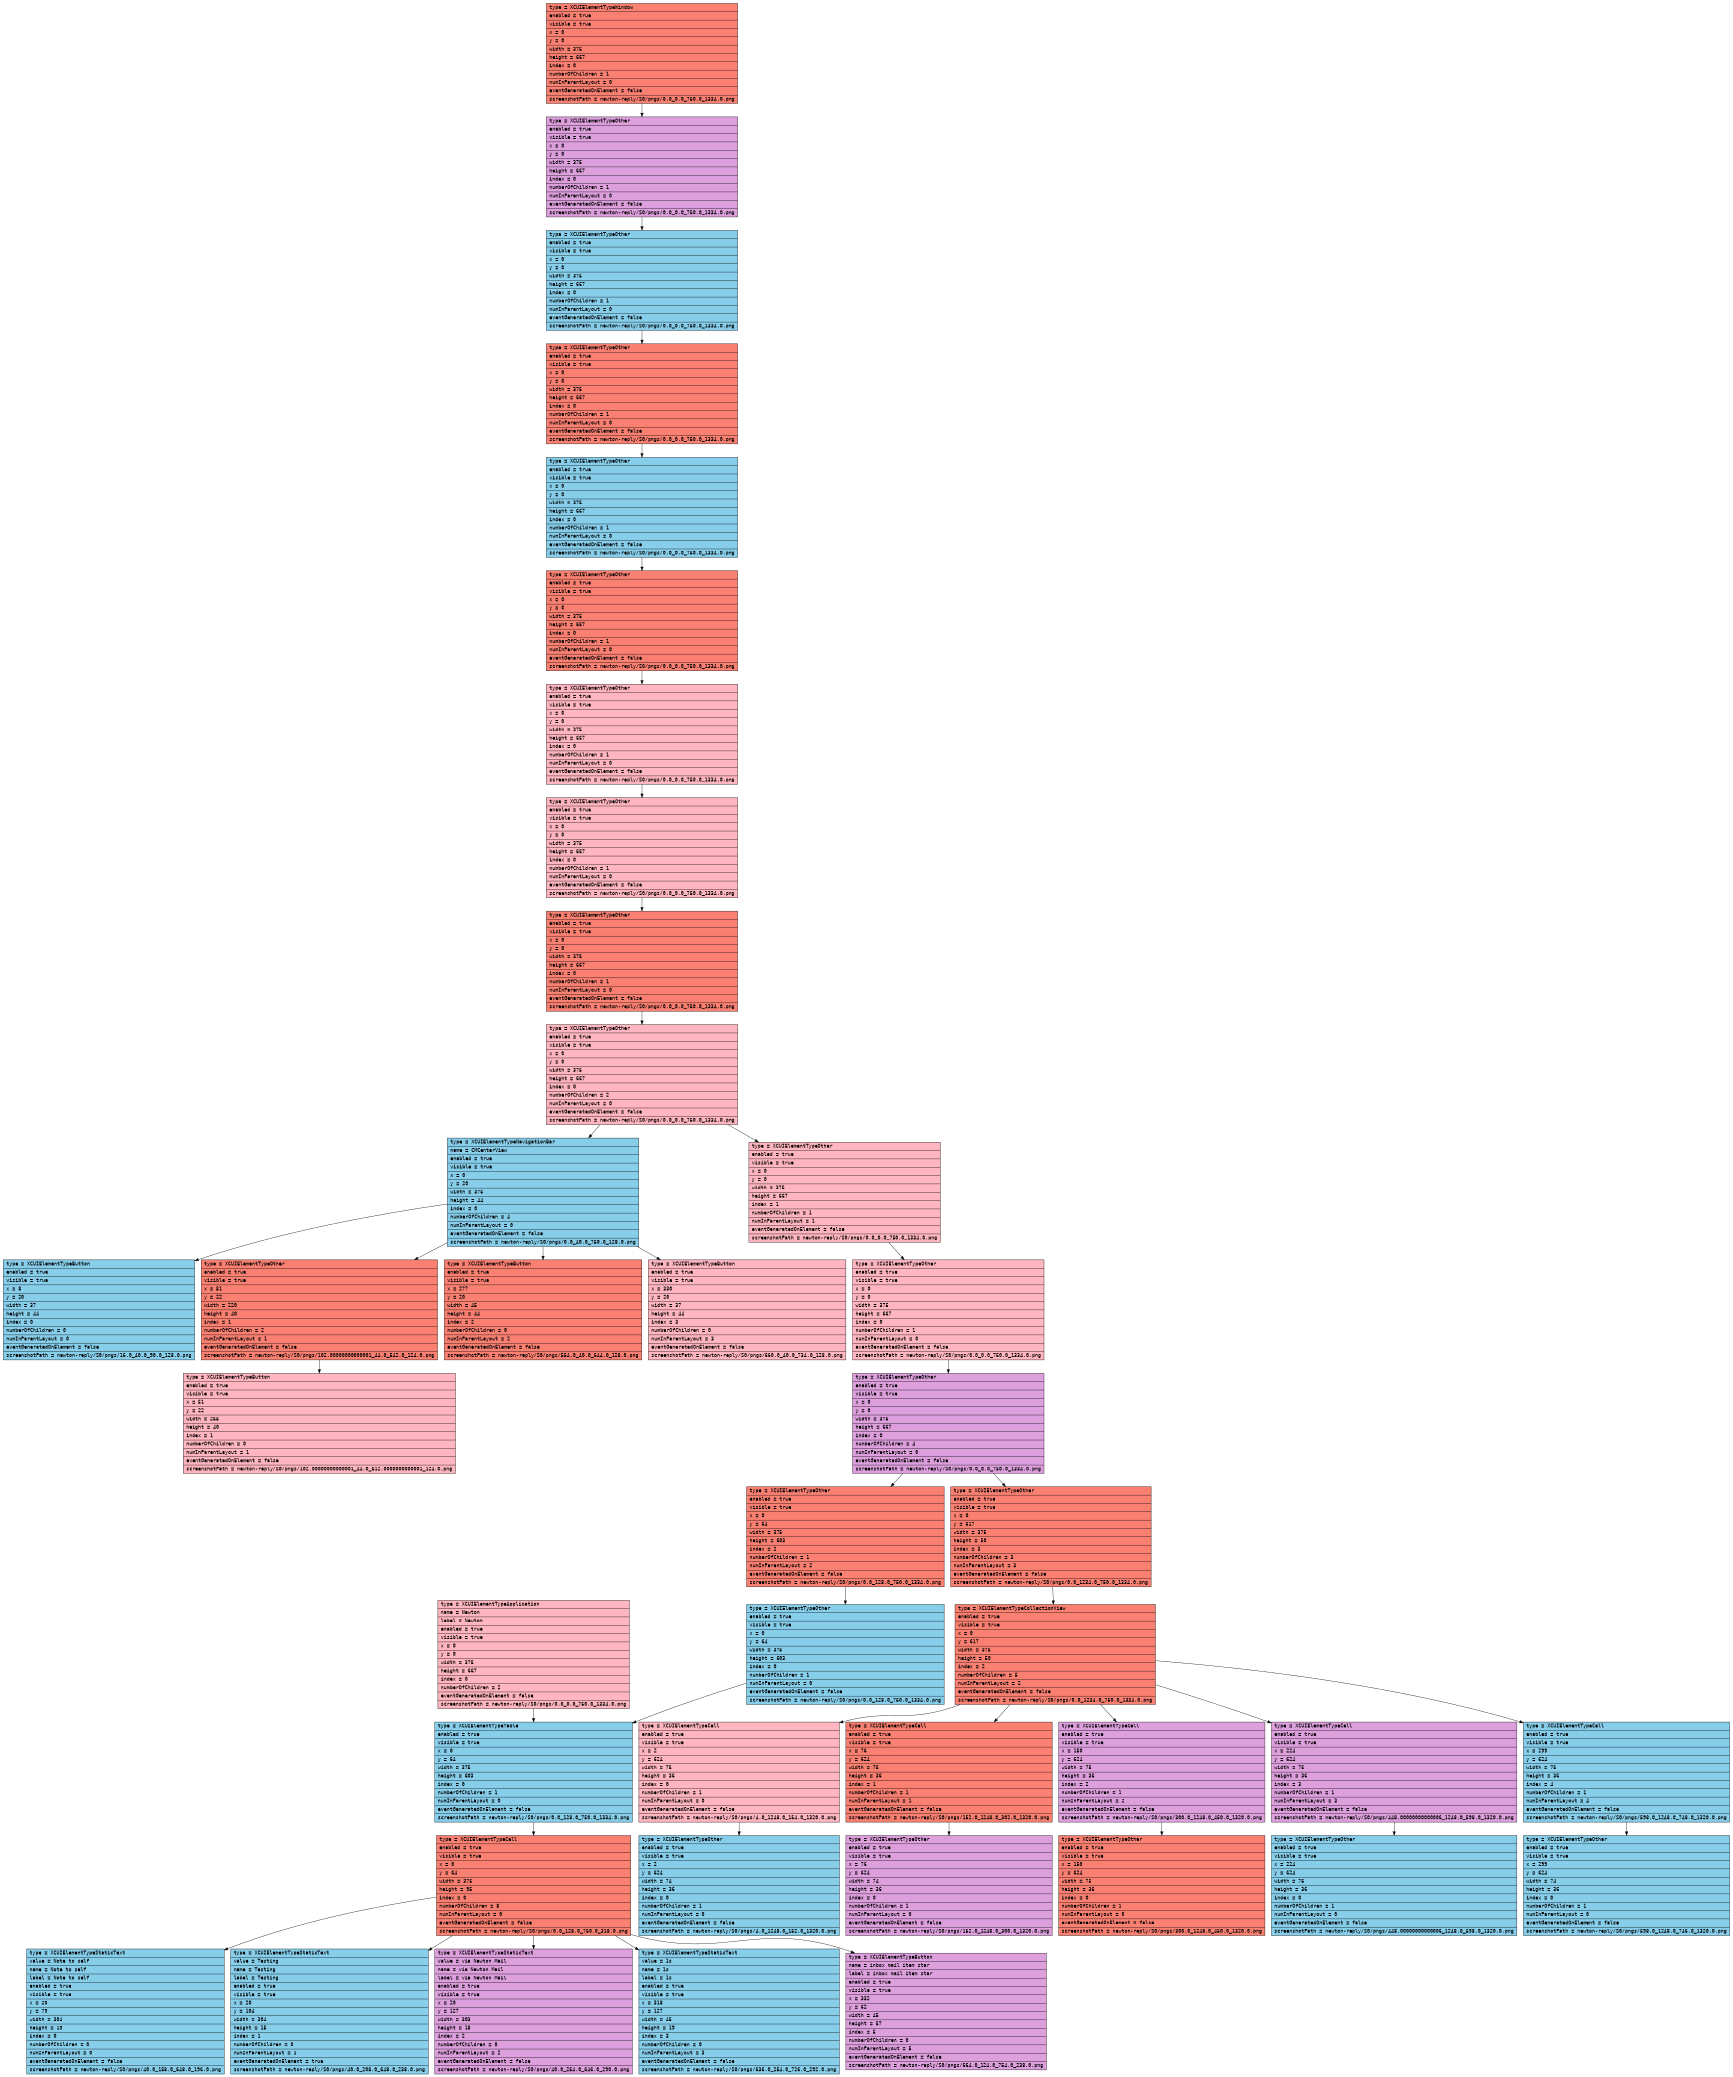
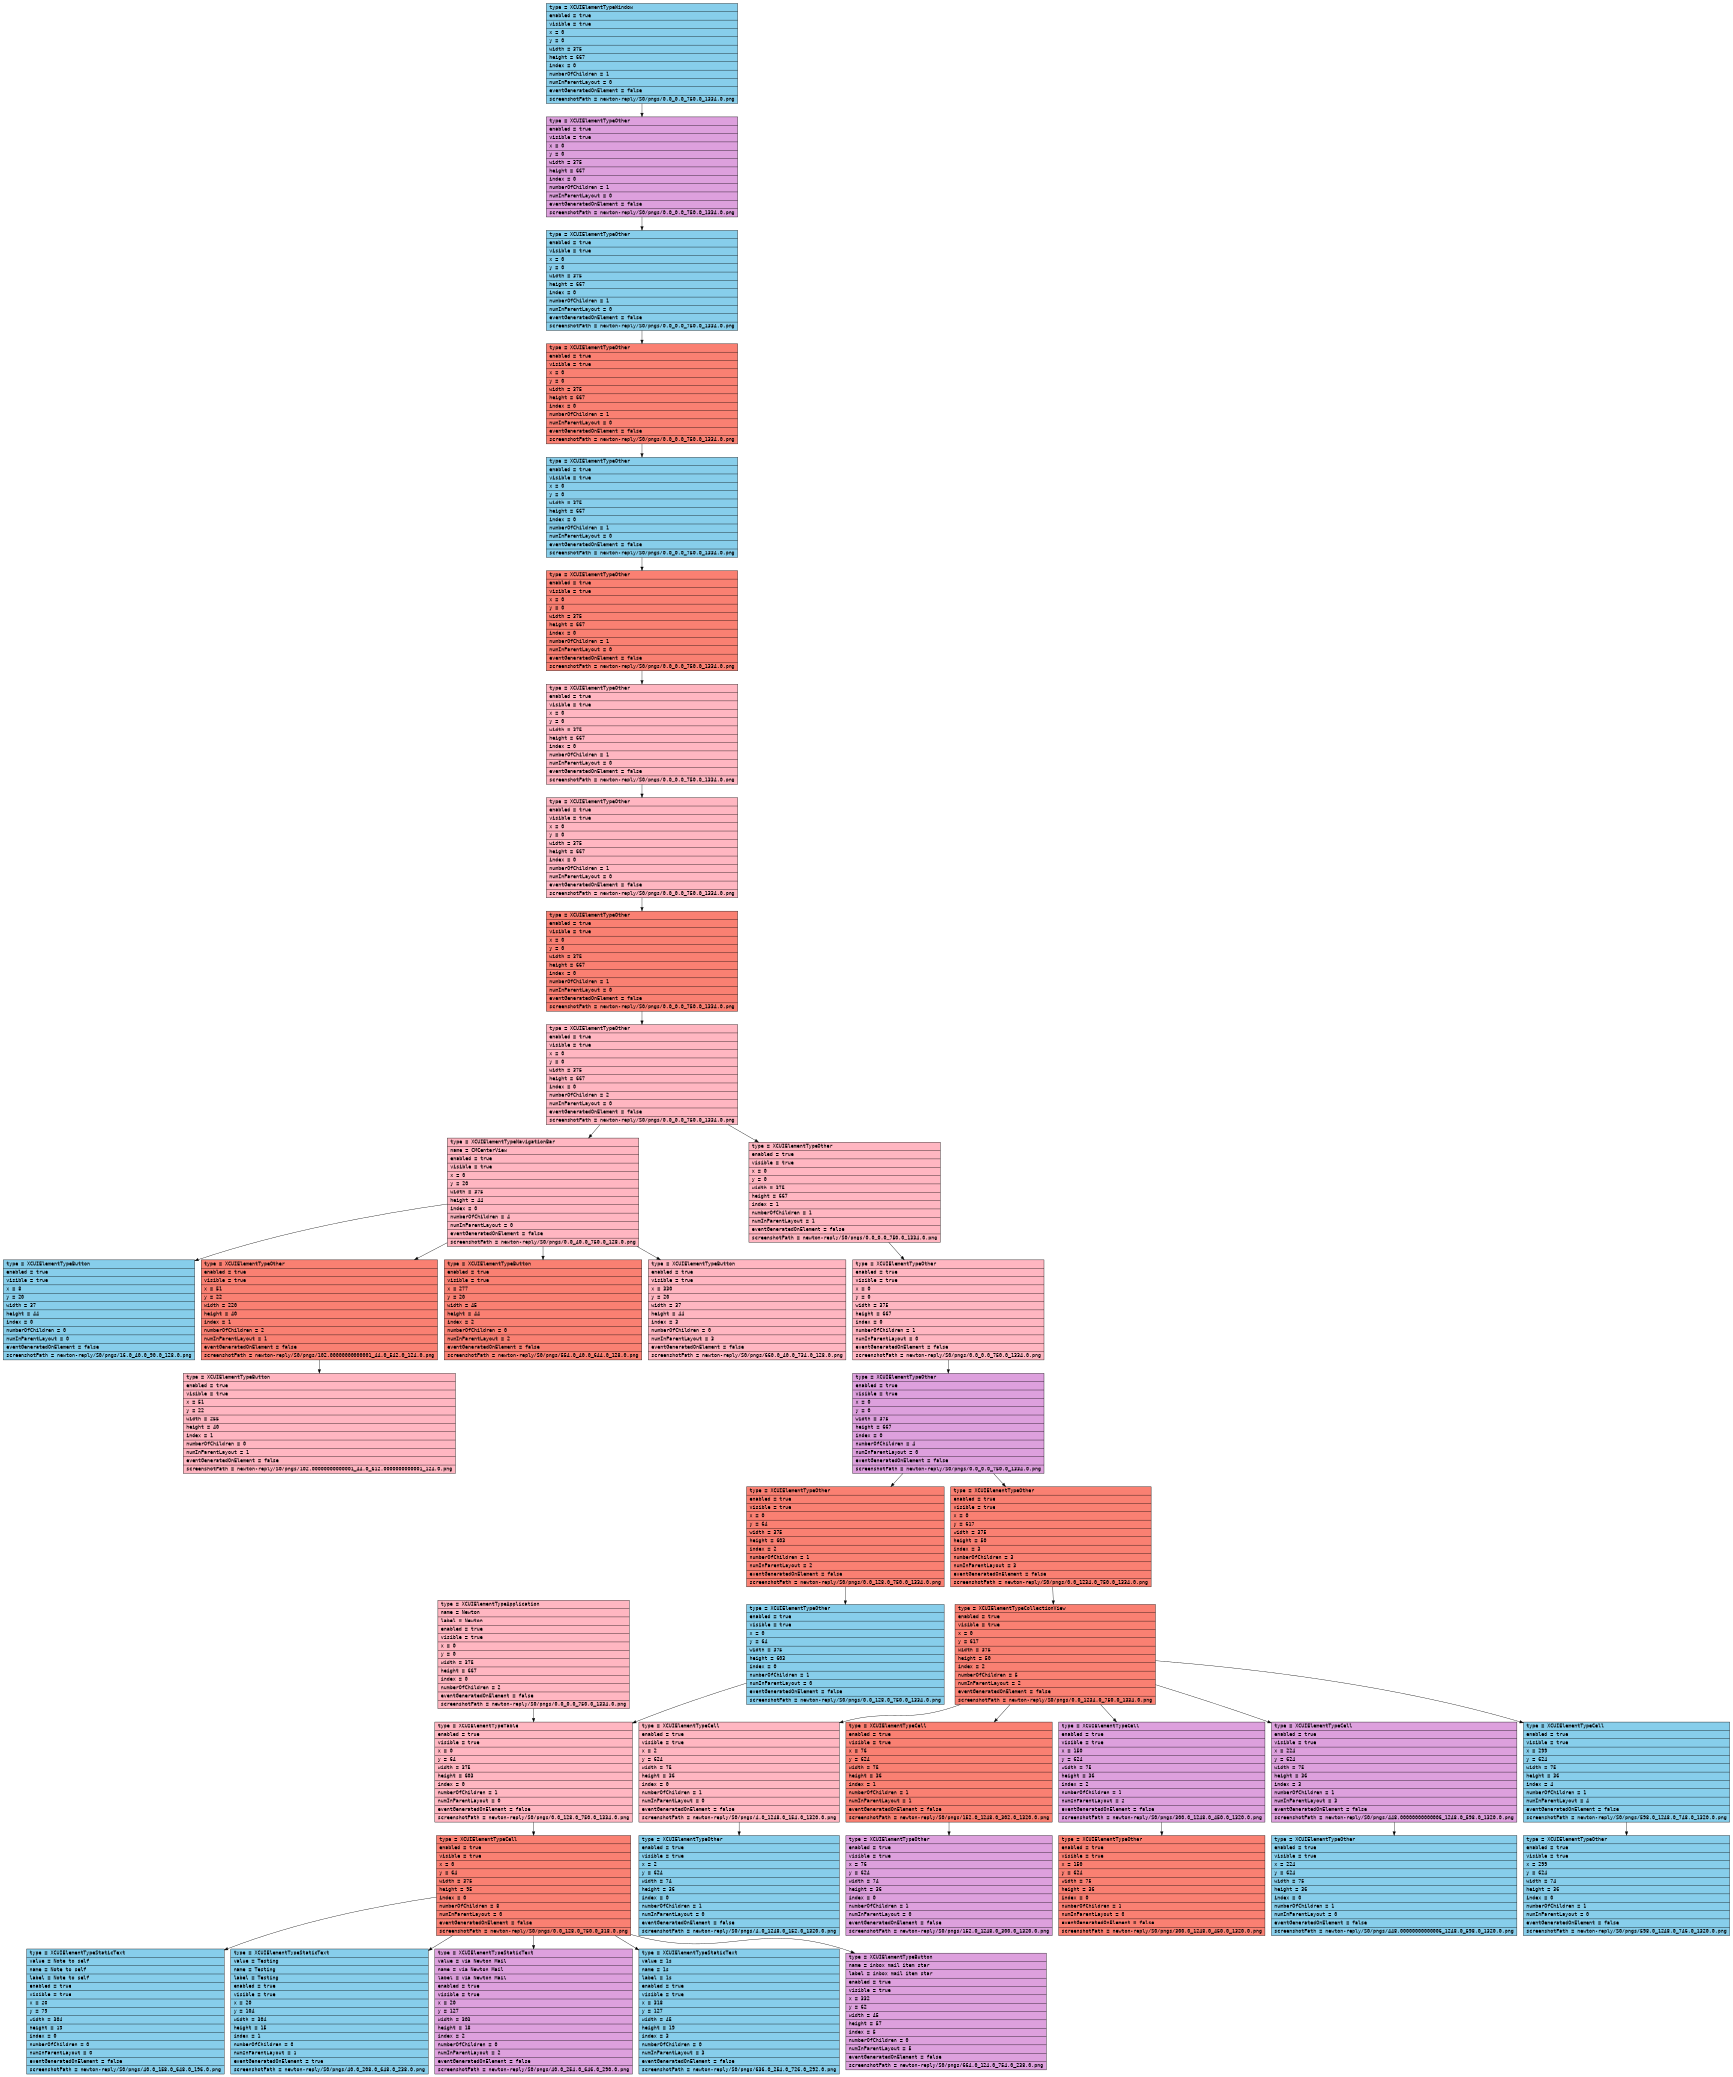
(642, 53) -> (642, 53)
(543, 1192) -> (543, 1192)
(534, 1772) -> (534, 1772)
